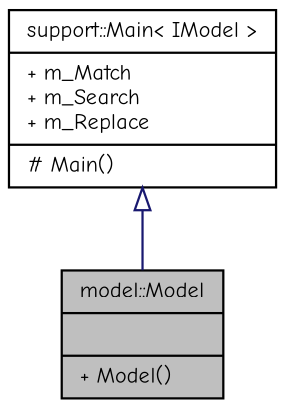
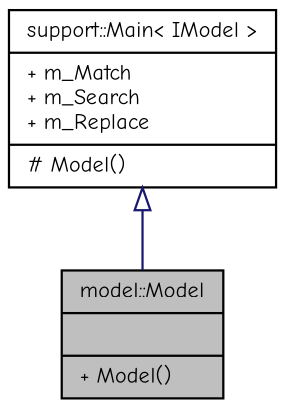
(72, 165) -> (77, 165)
